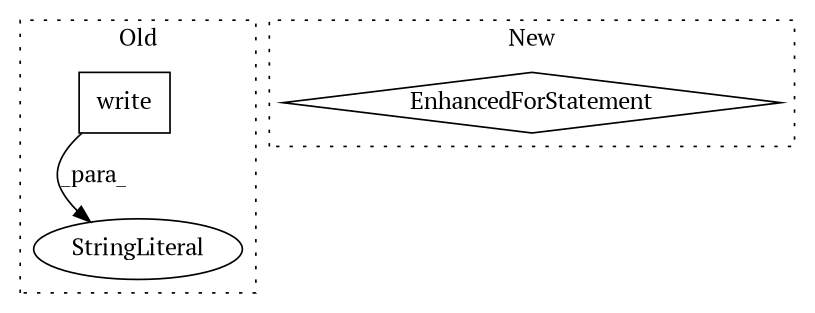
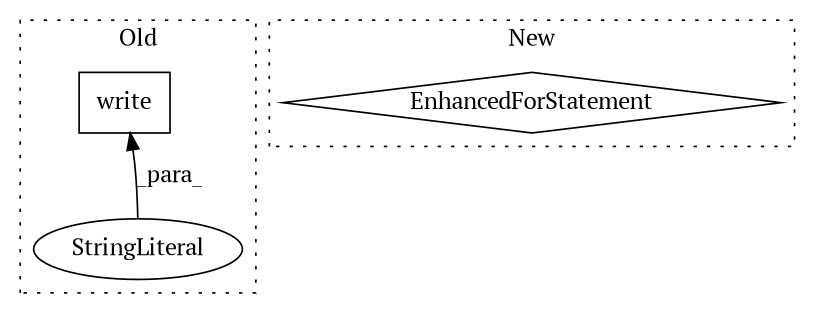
(58, 171) -> (136, 184)
